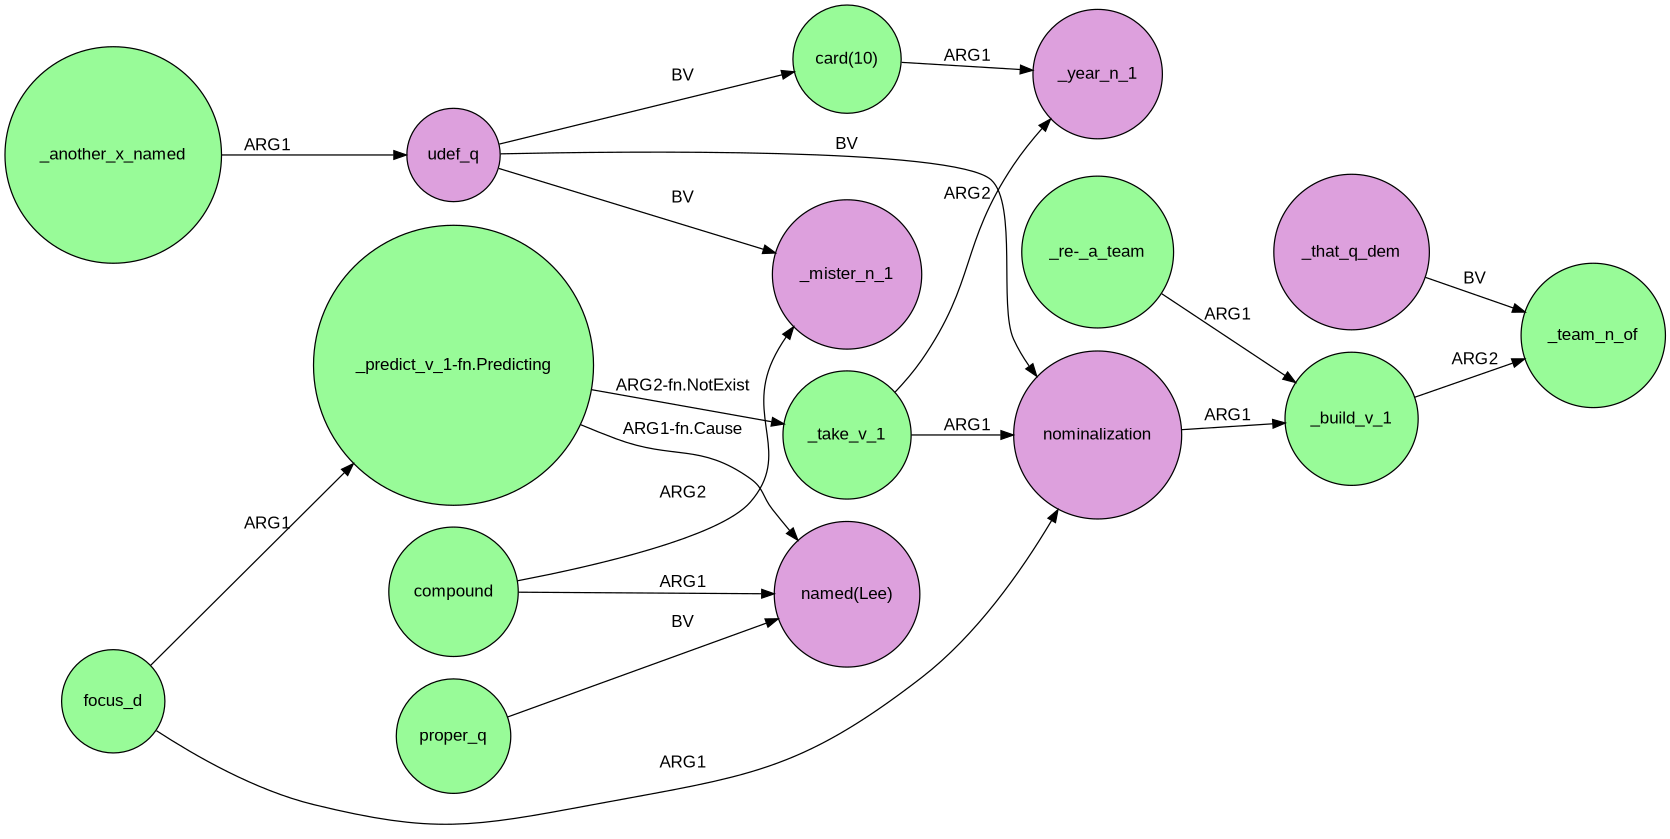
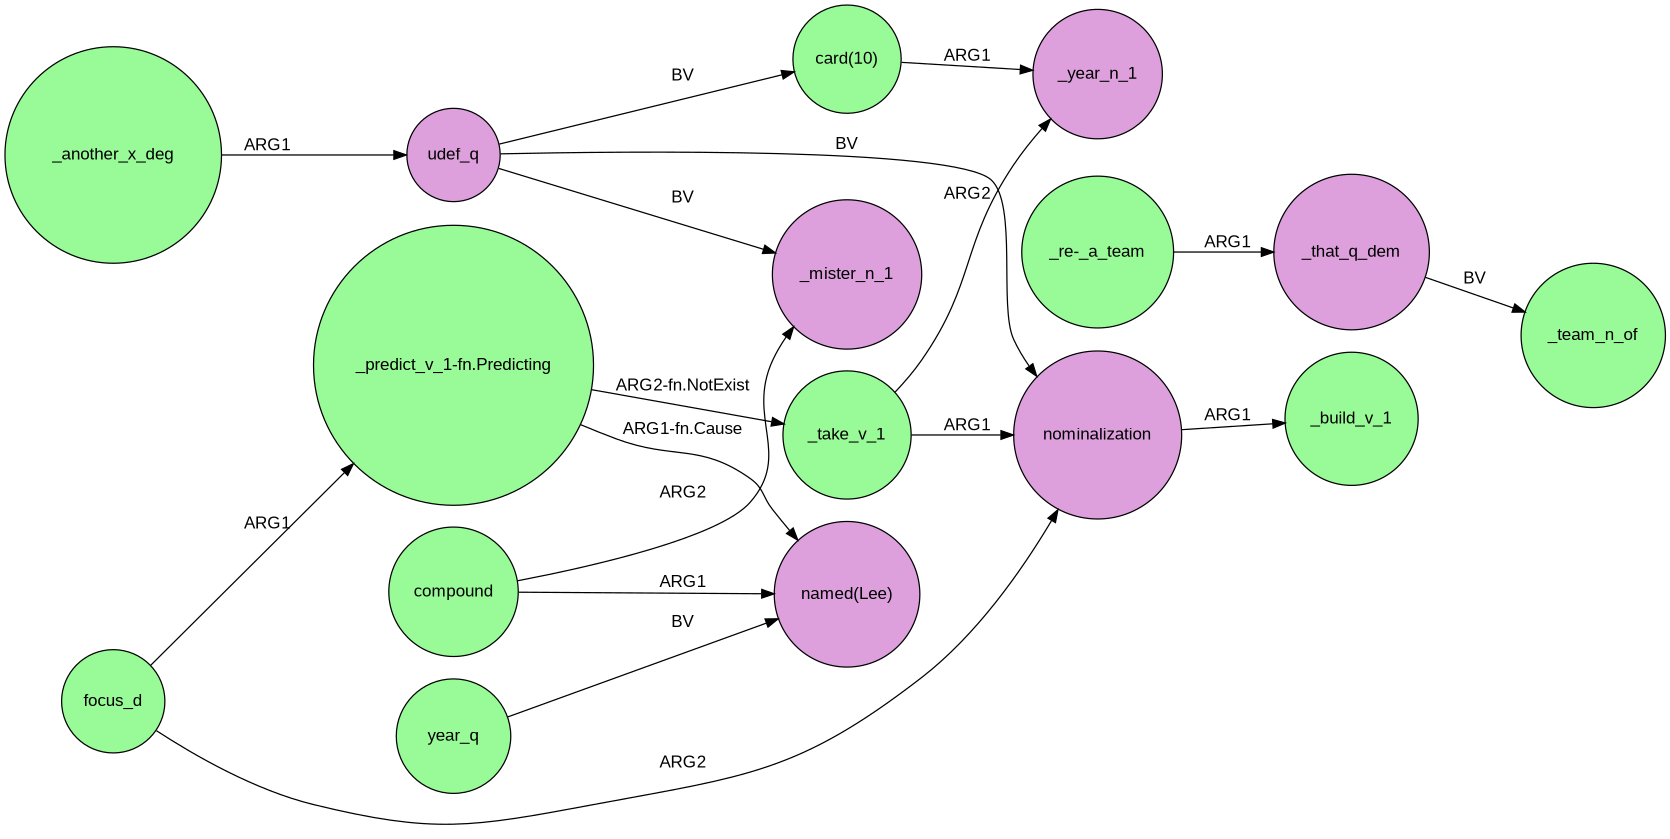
(113, 155) -> (113, 155)
(1223, 335) -> (1218, 252)
(1464, 380) -> none
(454, 736) -> (454, 736)
(683, 763) -> (683, 763)
